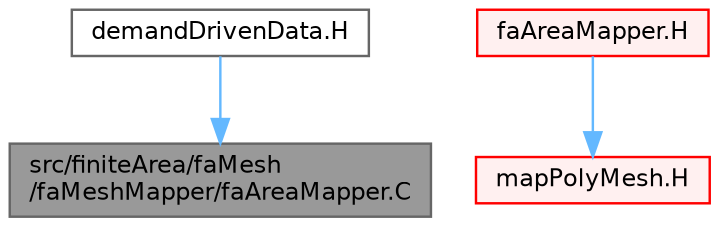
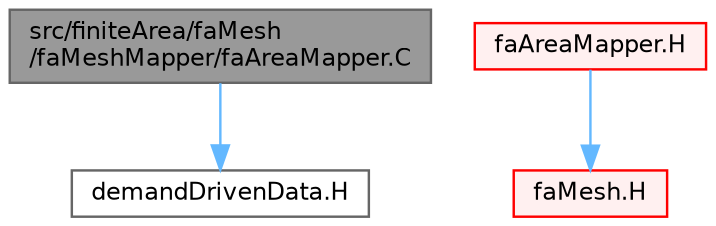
(220, 87) -> (220, 114)
(593, 180) -> (590, 194)
